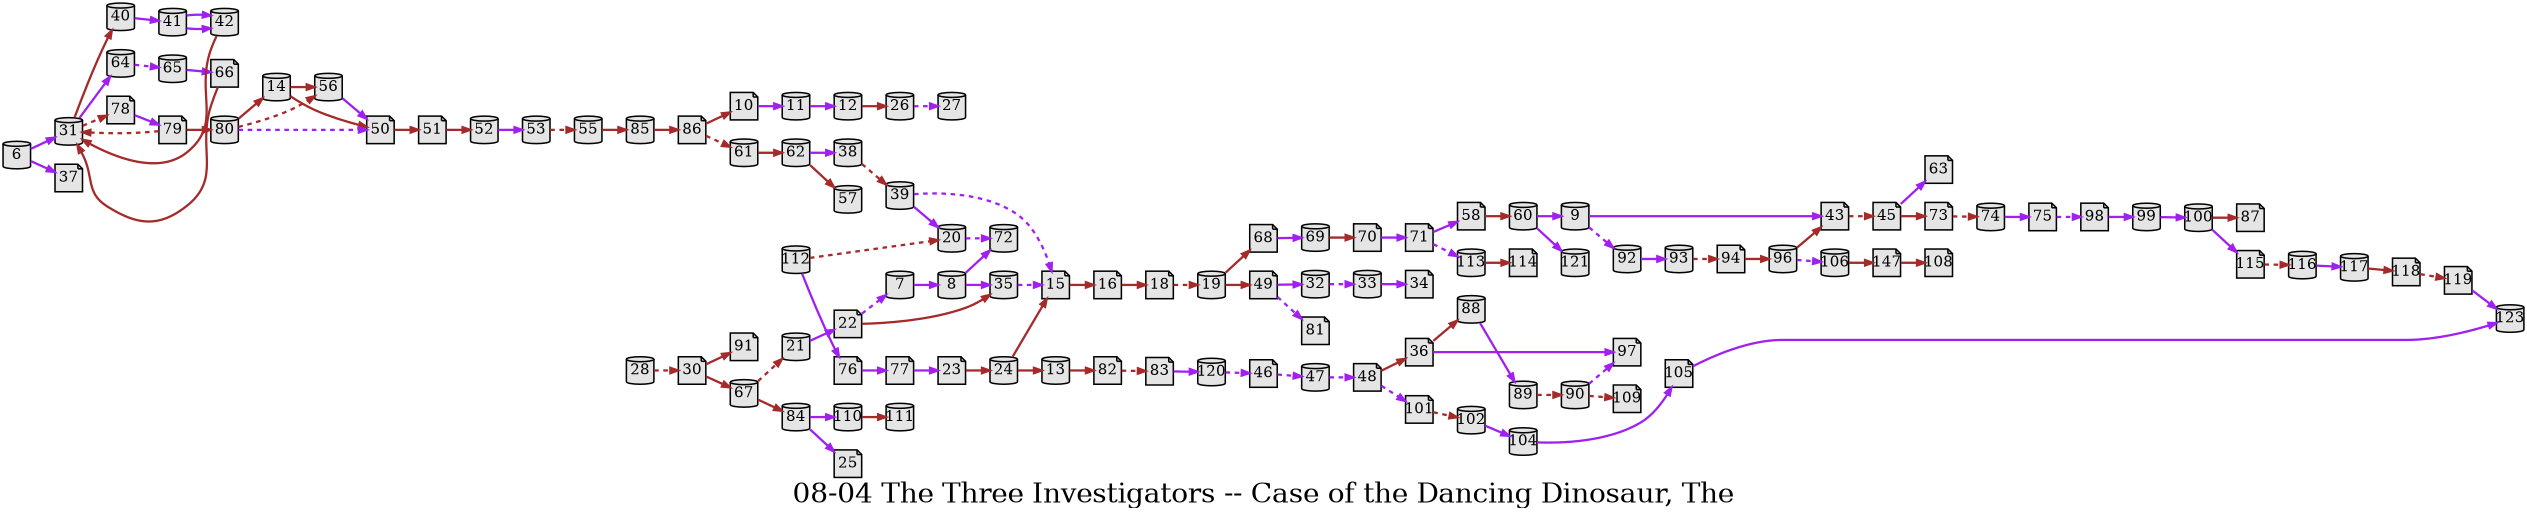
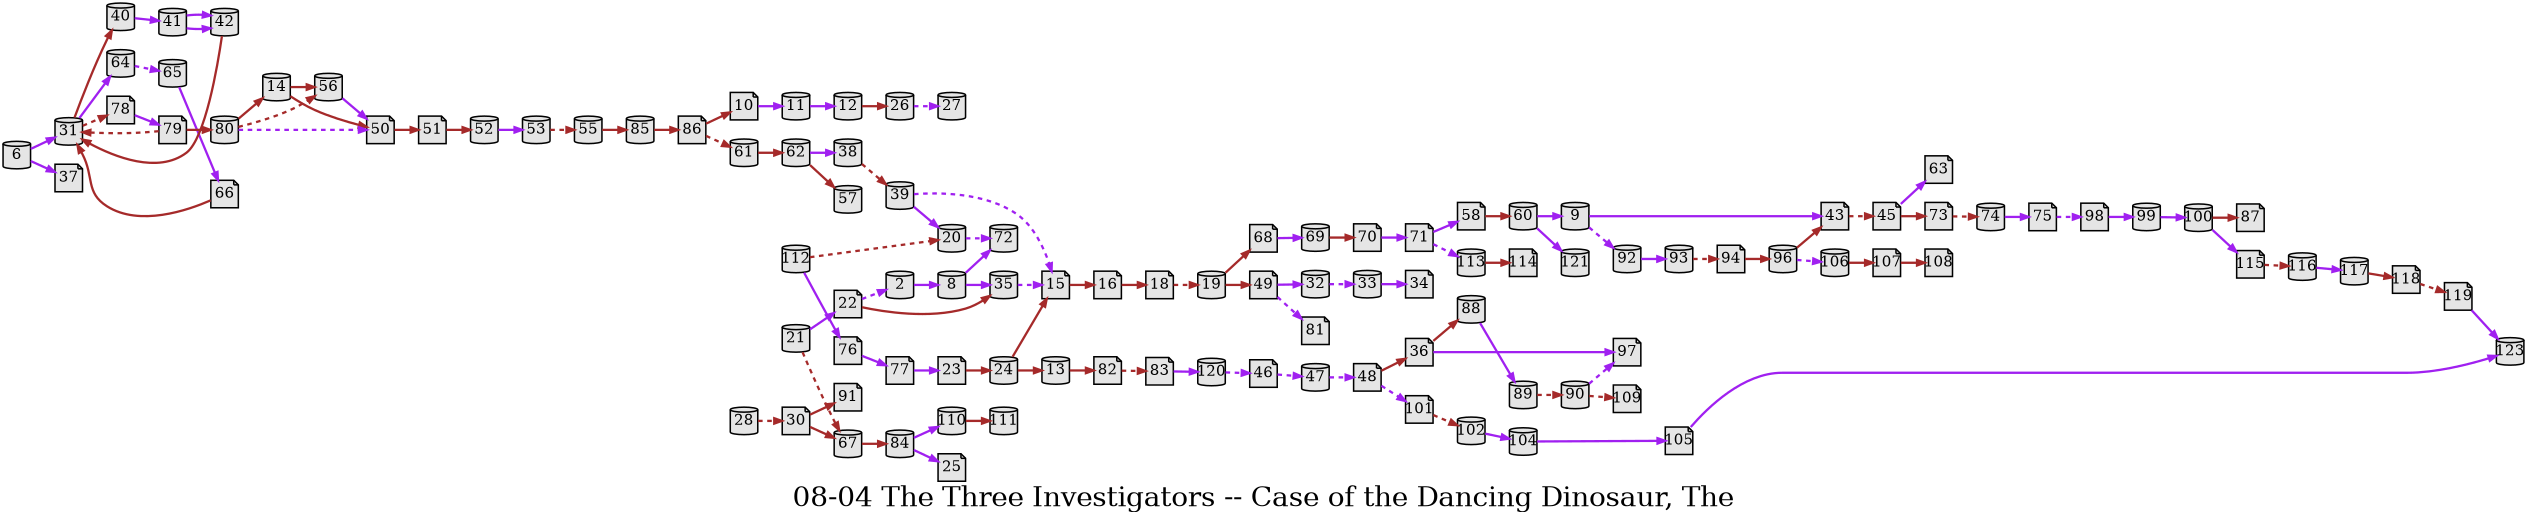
(1887, 263) -> (1887, 263)
(900, 285) -> (900, 285)
(767, 373) -> (818, 388)
